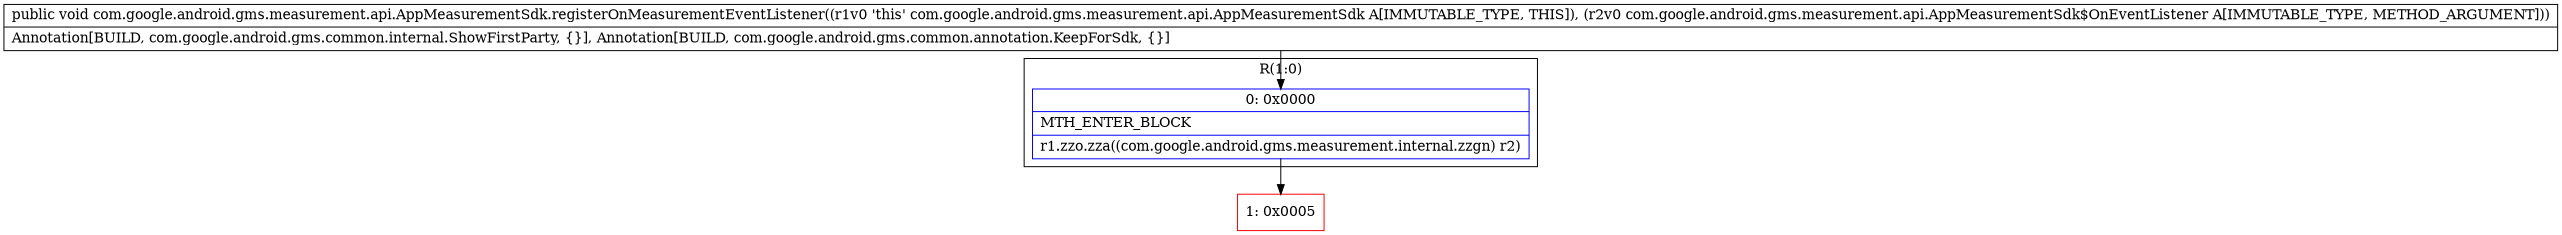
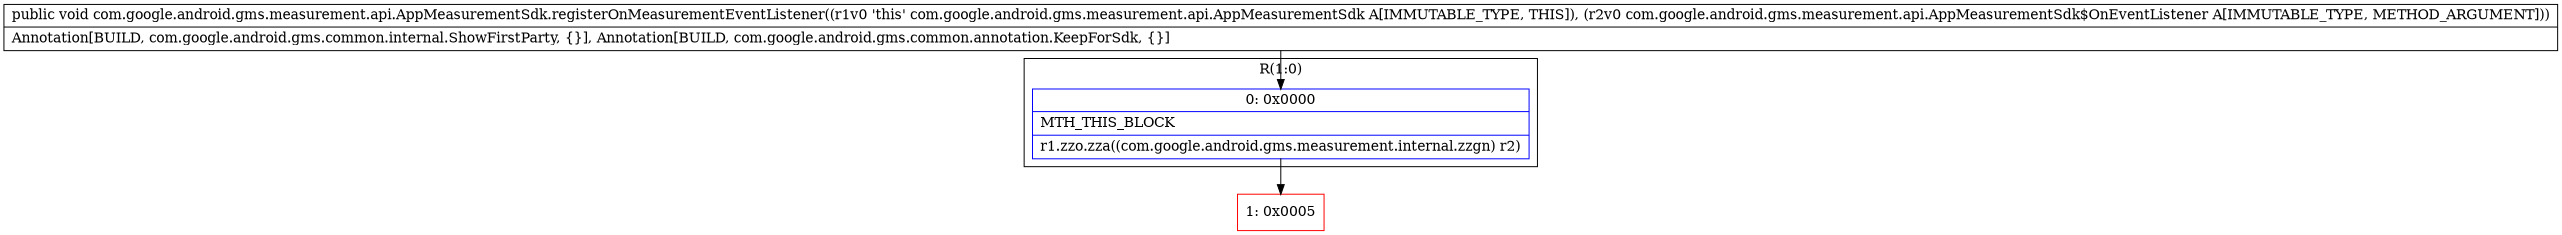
(1116, 123) -> (1108, 123)
